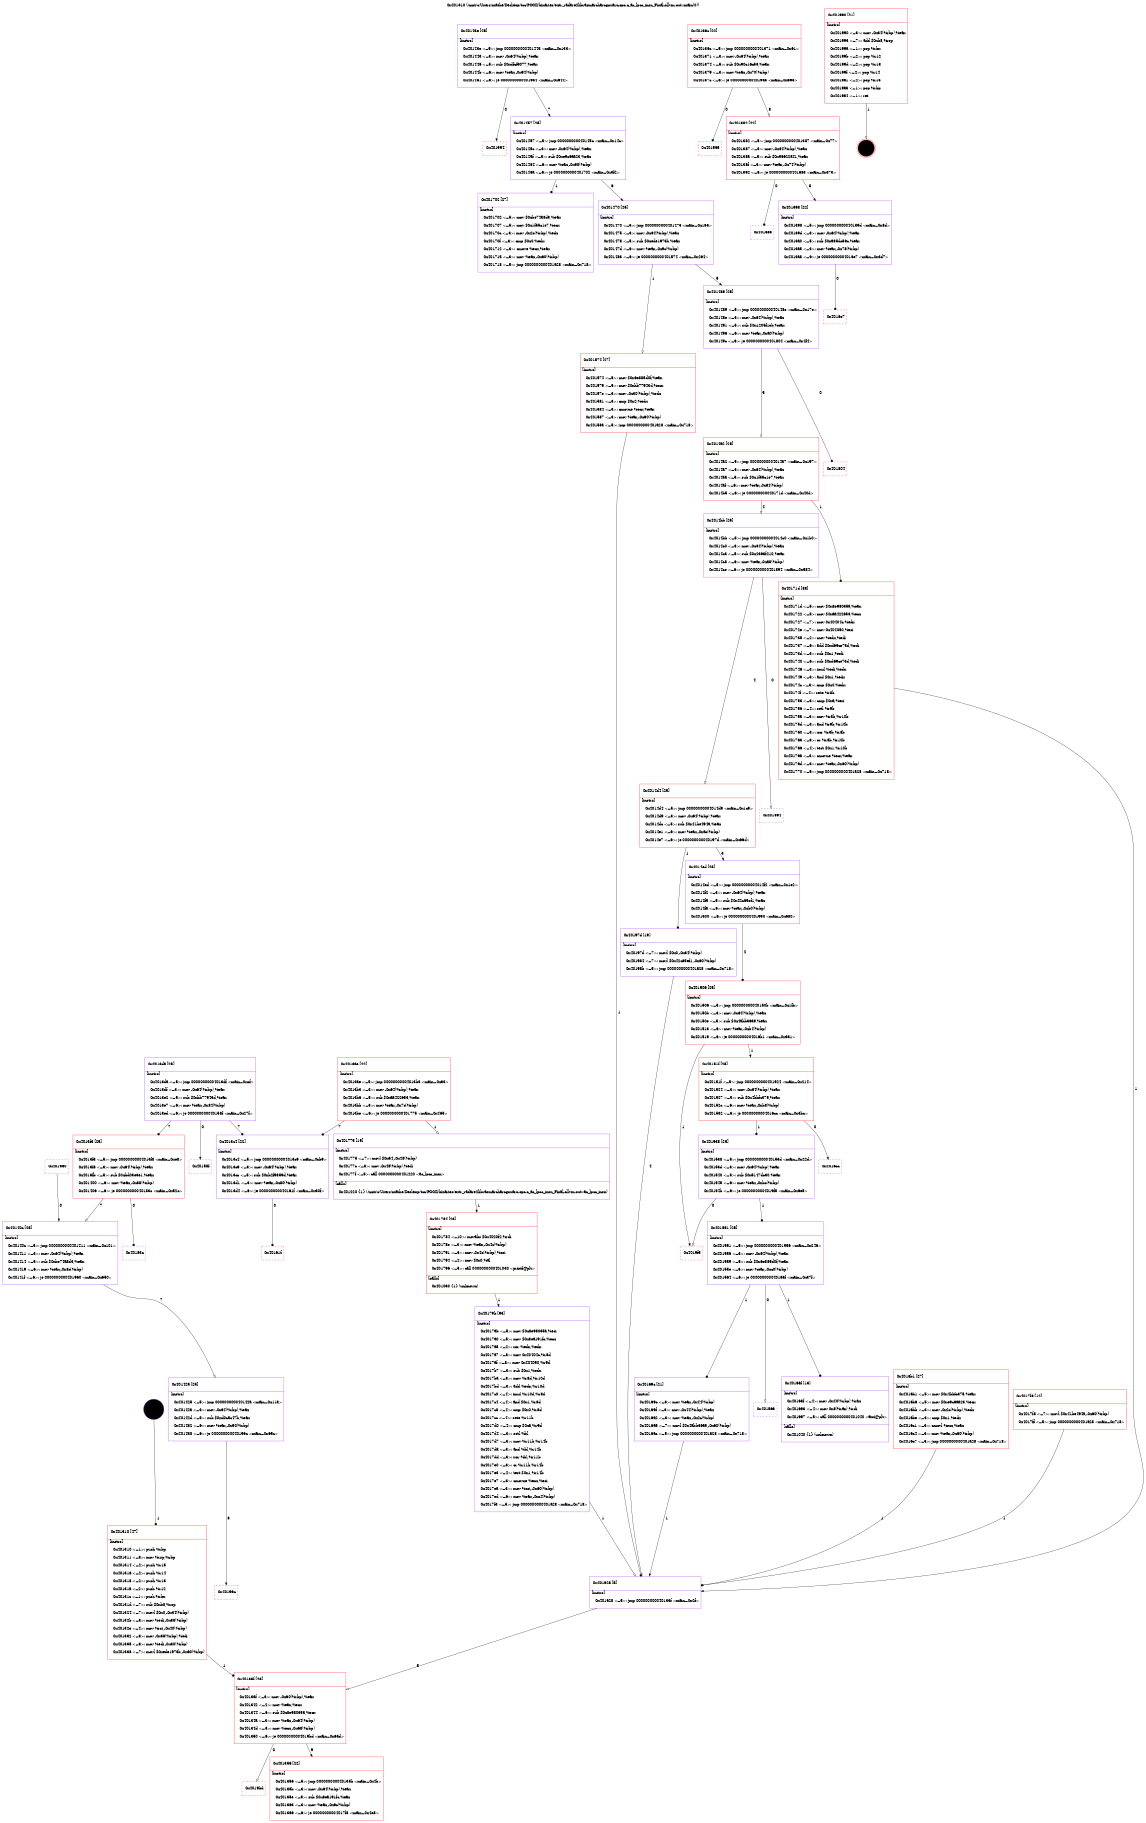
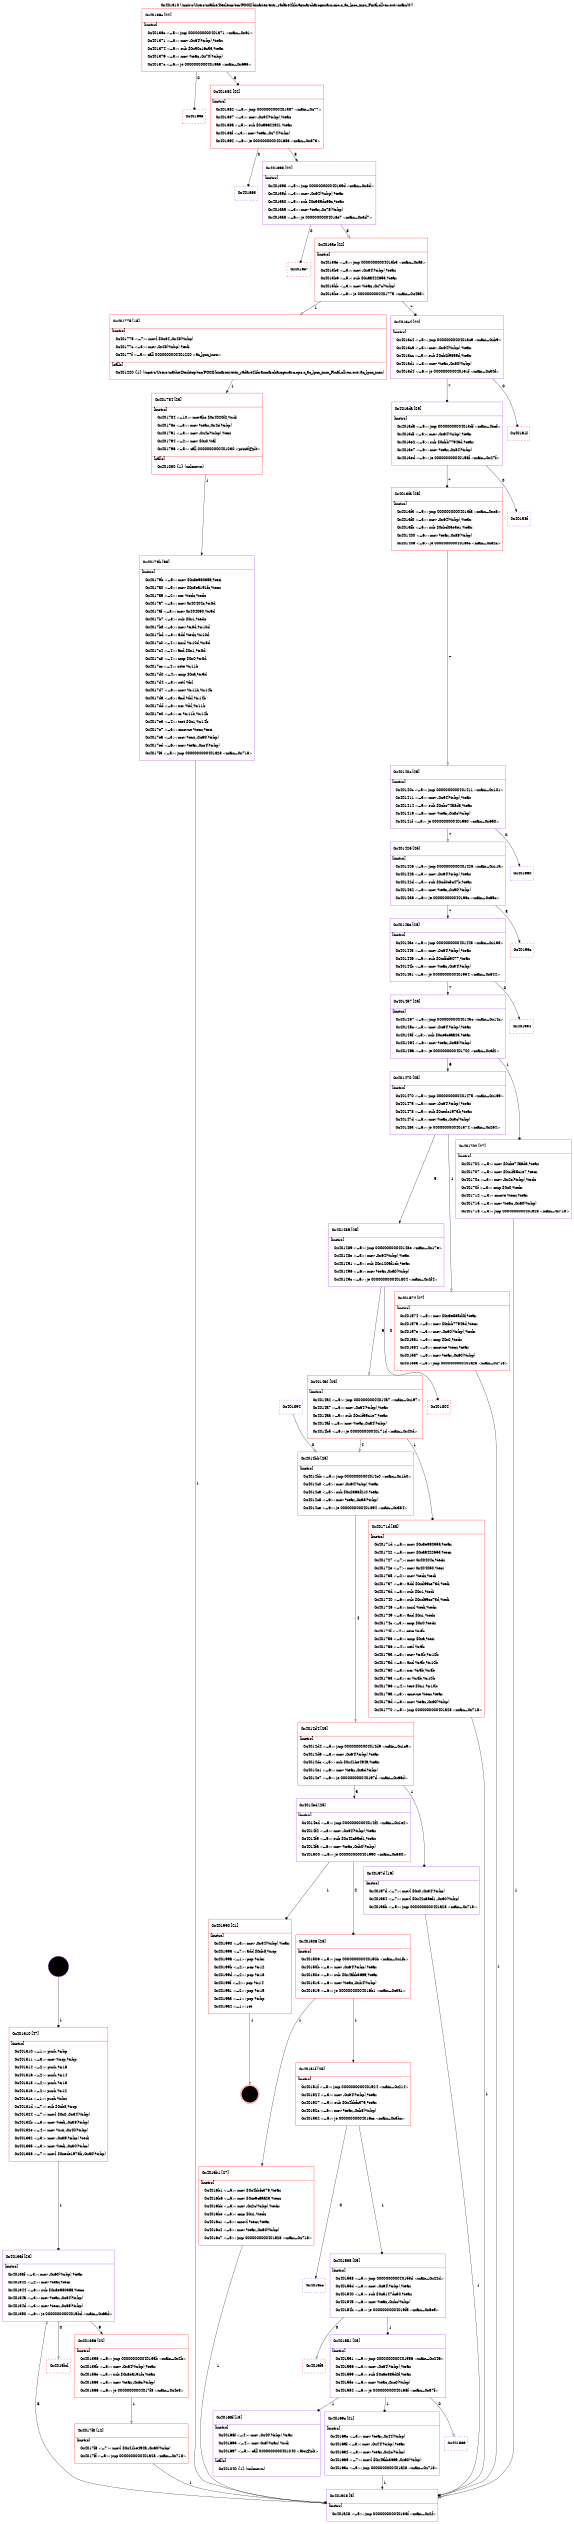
(763, 101) -> (232, 78)
none -> (345, 230)
(767, 692) -> (302, 1433)
none -> (448, 911)
(236, 1127) -> (447, 389)
(680, 1142) -> (278, 2077)
(471, 1167) -> (248, 347)
(650, 1167) -> (478, 2286)
(58, 1196) -> (510, 845)
(134, 1253) -> none
(290, 1708) -> (58, 2286)
none -> (514, 1881)
none -> (308, 1890)
none -> (131, 2409)
